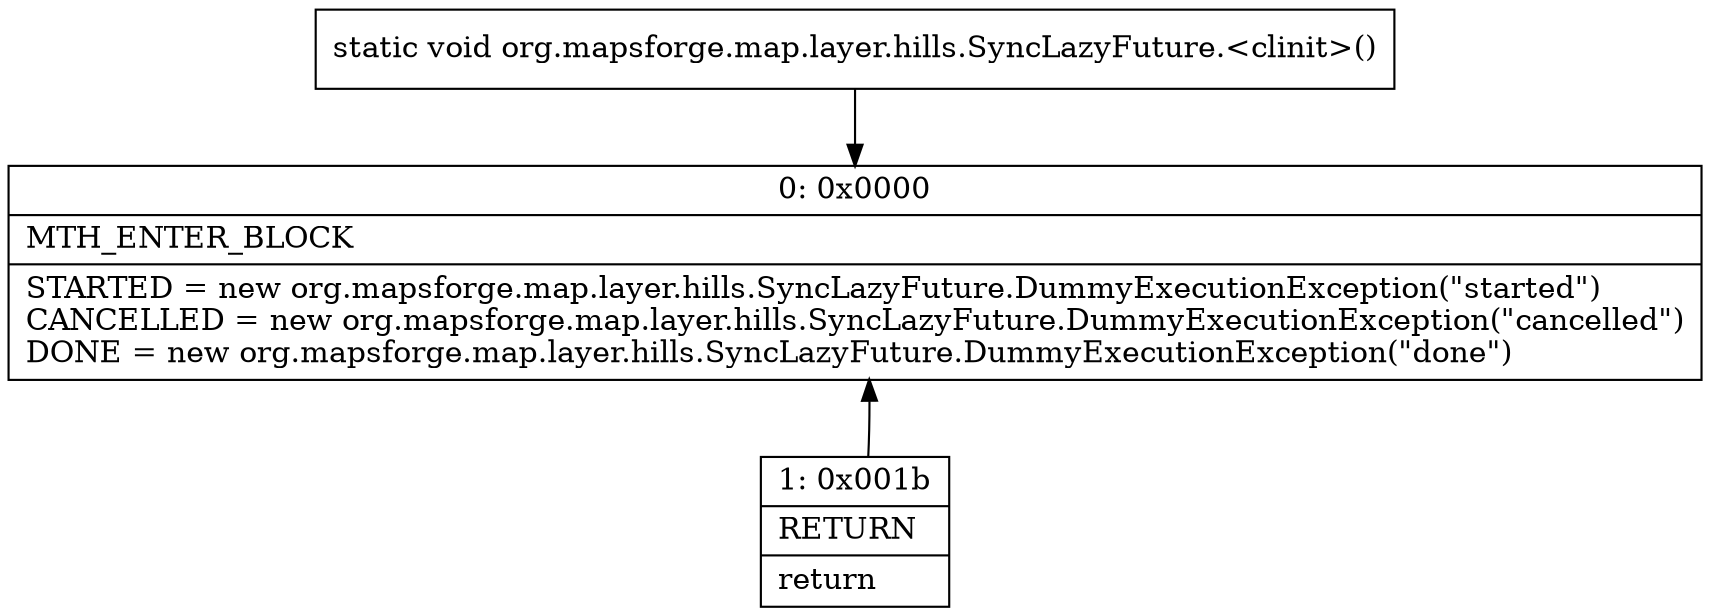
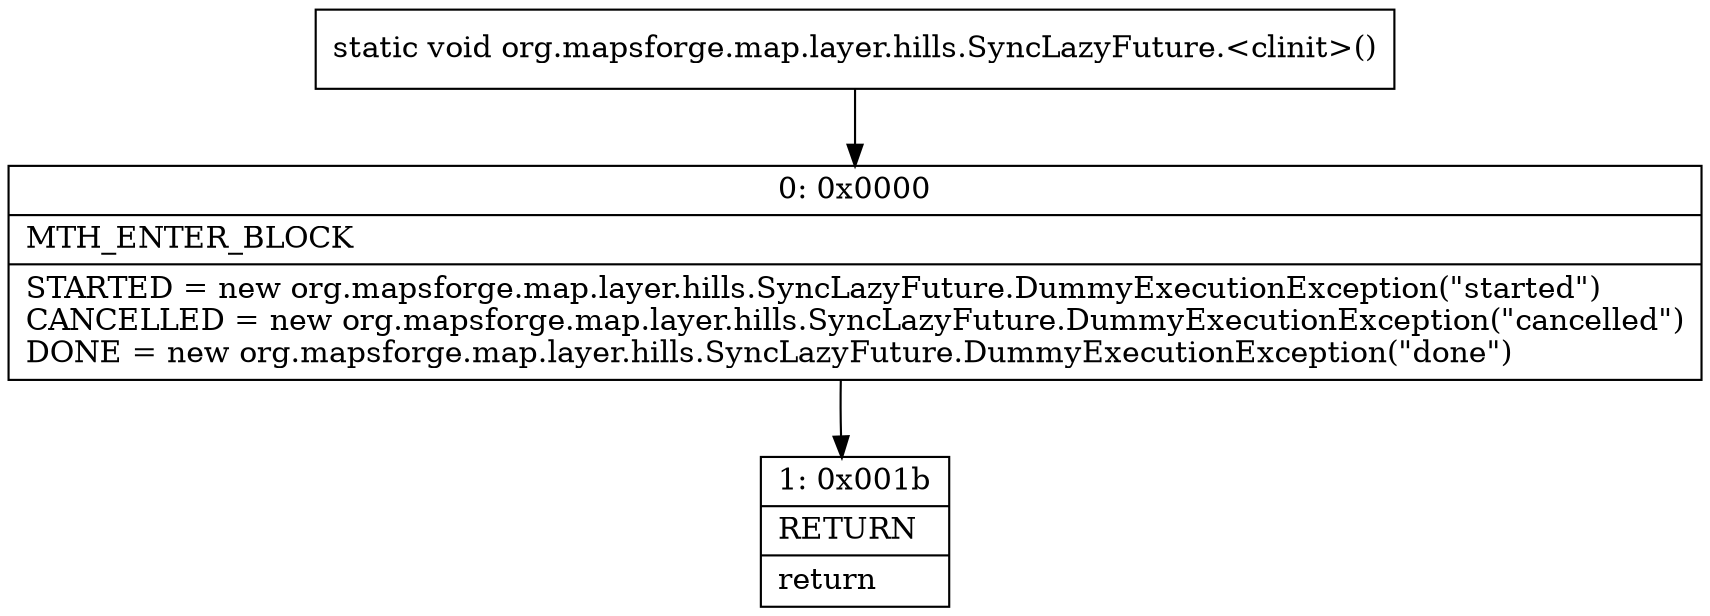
(869, 430) -> (841, 408)
